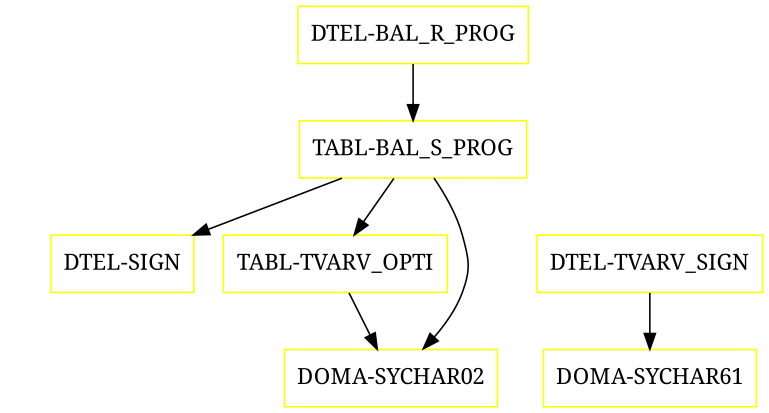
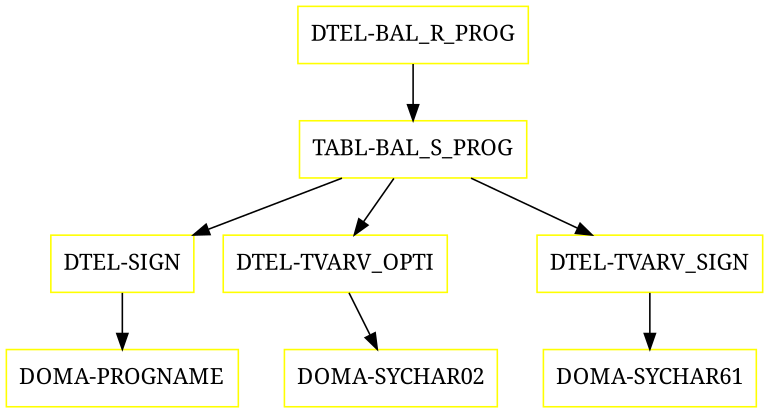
(468, 258) -> (524, 203)
(335, 264) -> (335, 264)
none -> (122, 378)
